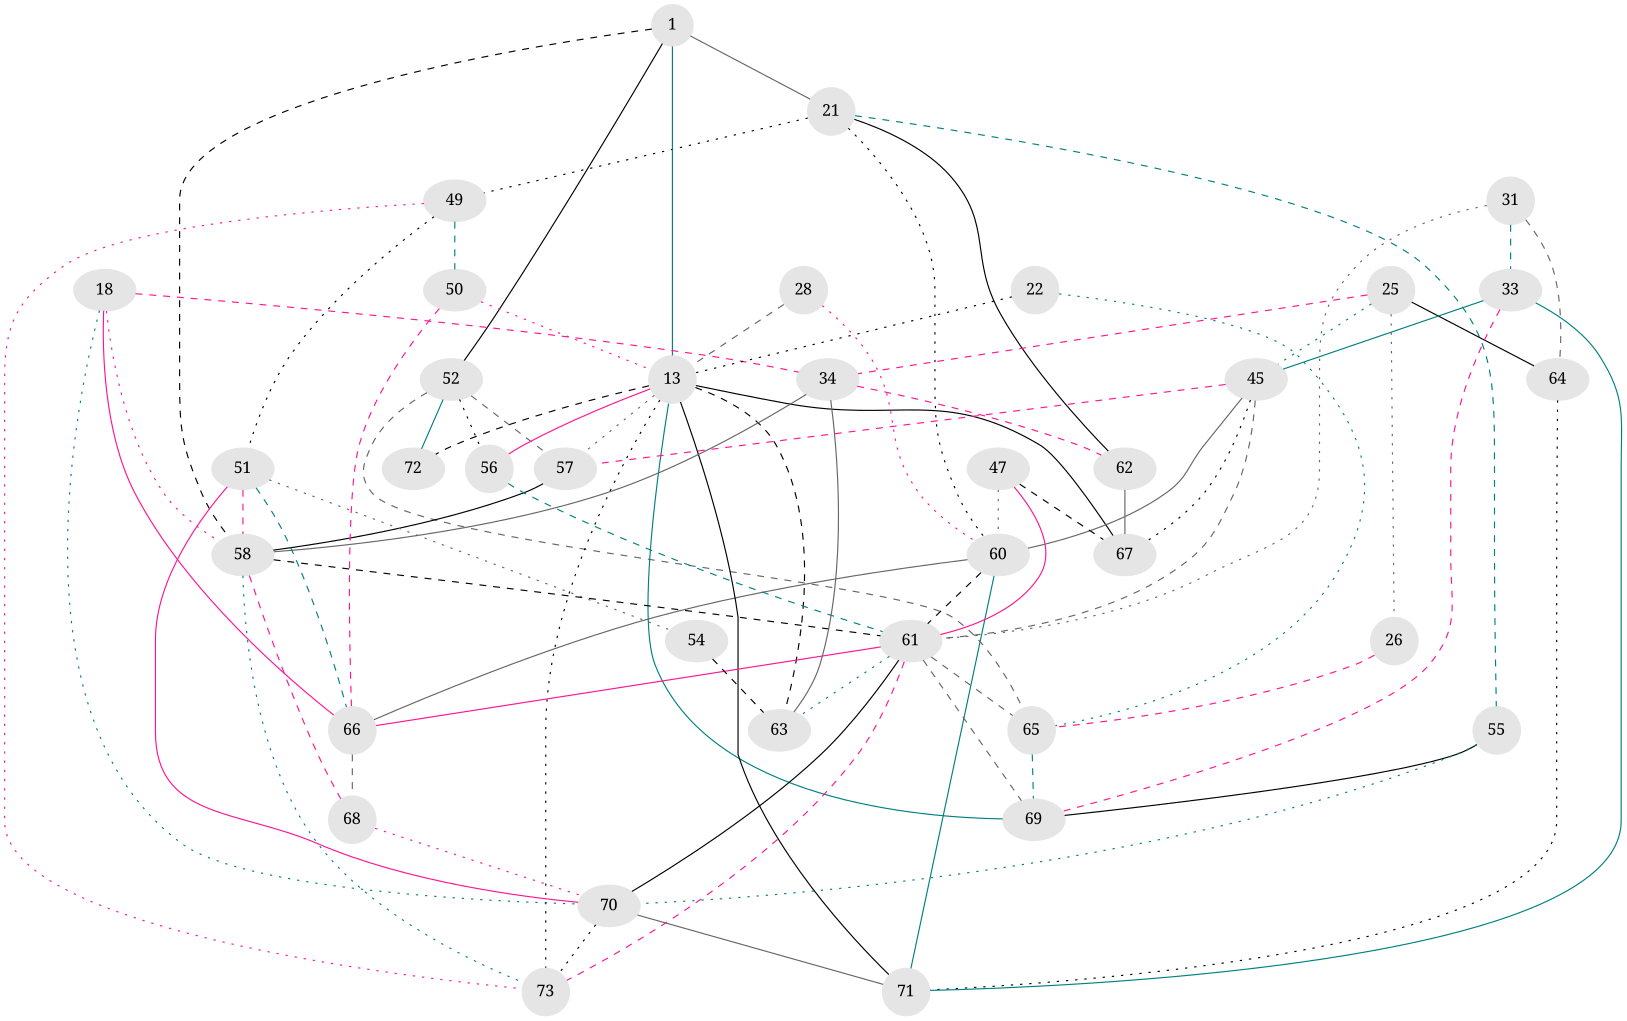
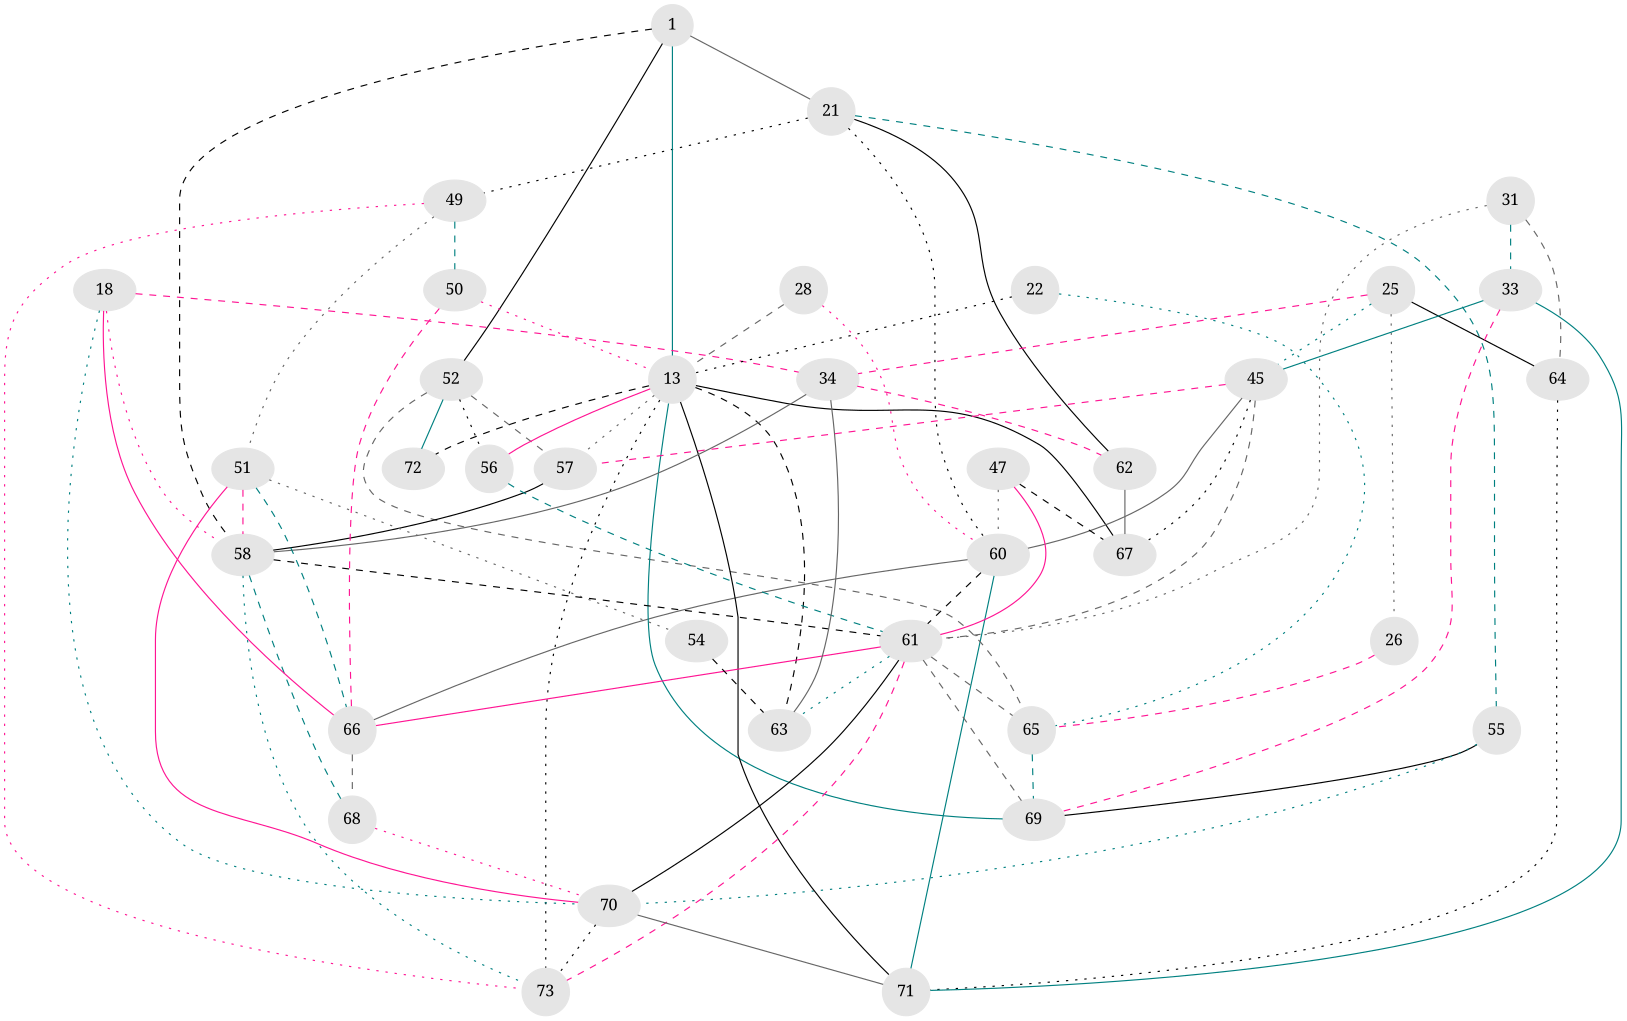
(321, 317) -> (321, 317)
(290, 689) -> (290, 689)
